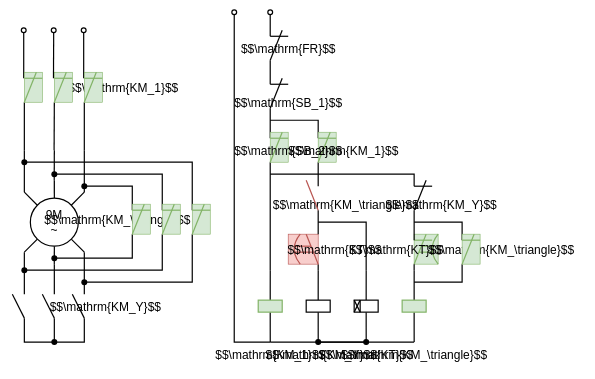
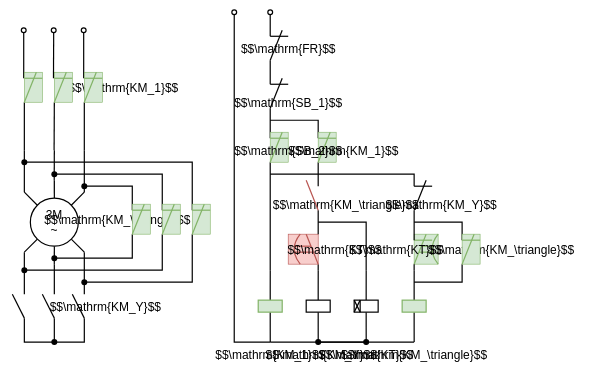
(54, 222) -> (54, 222)
